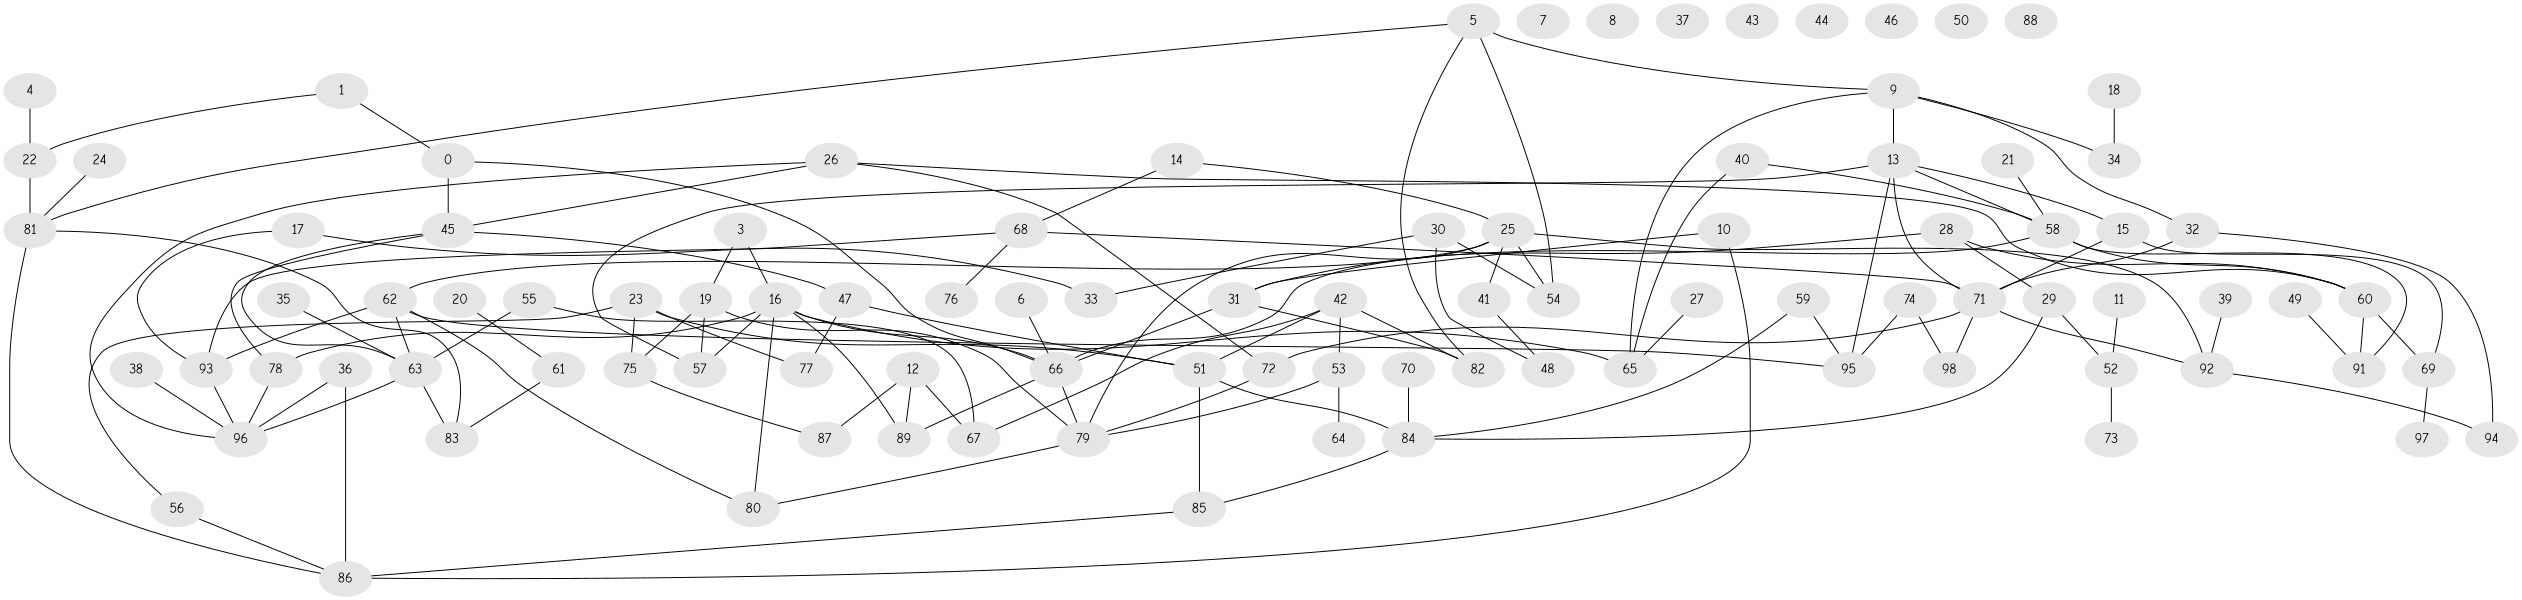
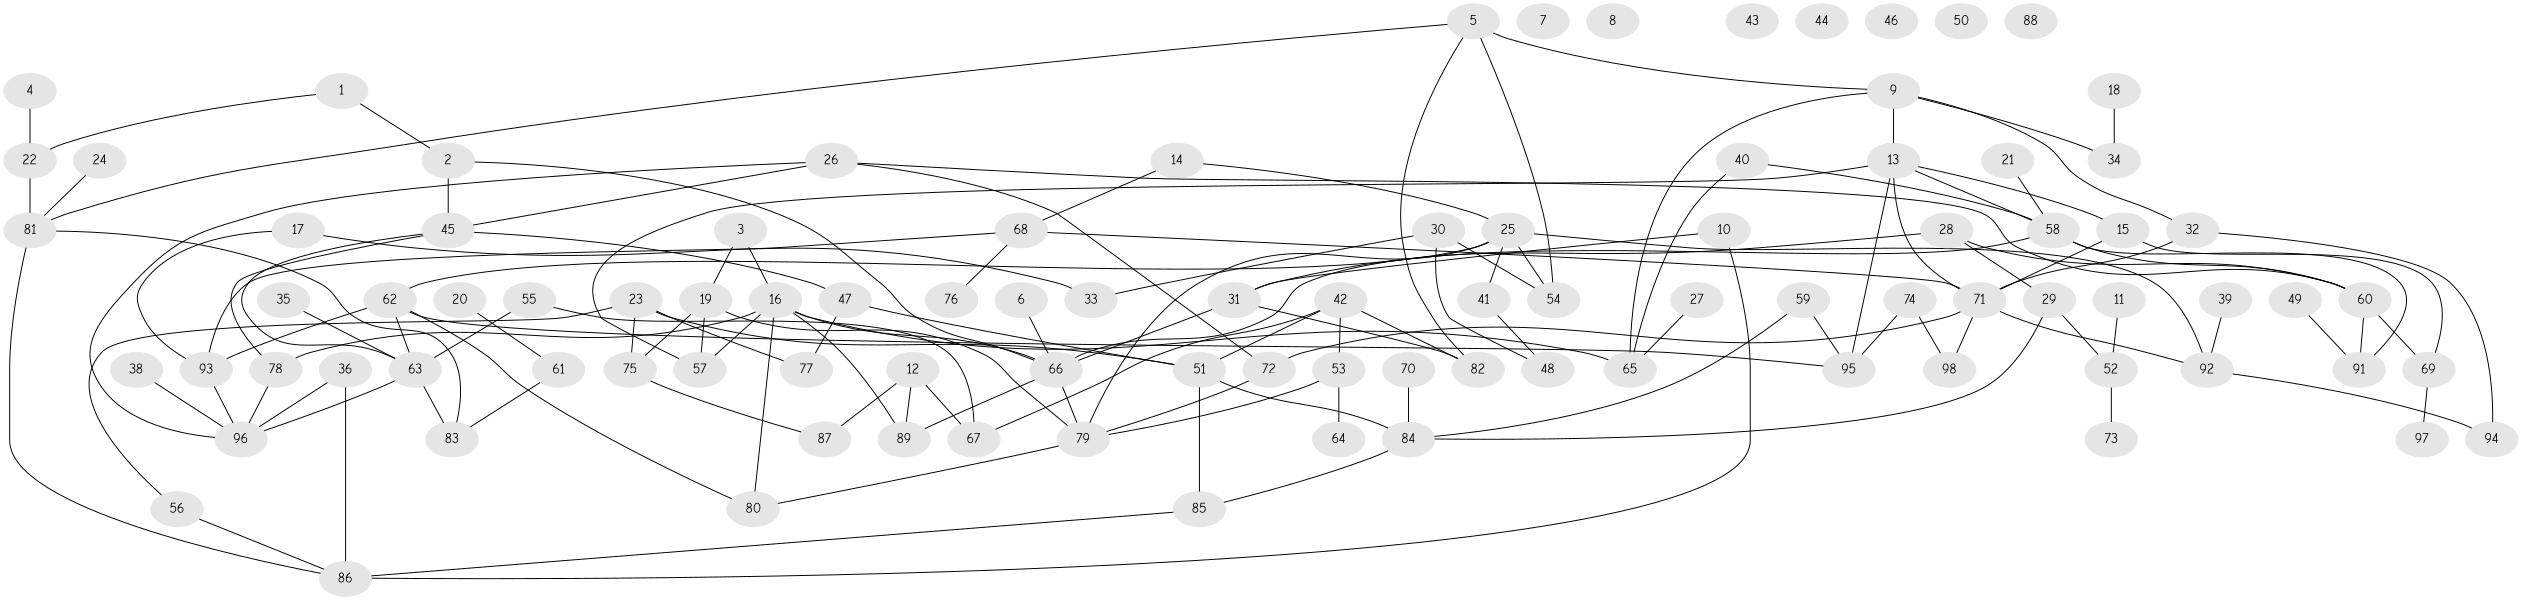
(1682, 21) -> none
(448, 161) -> (448, 161)
